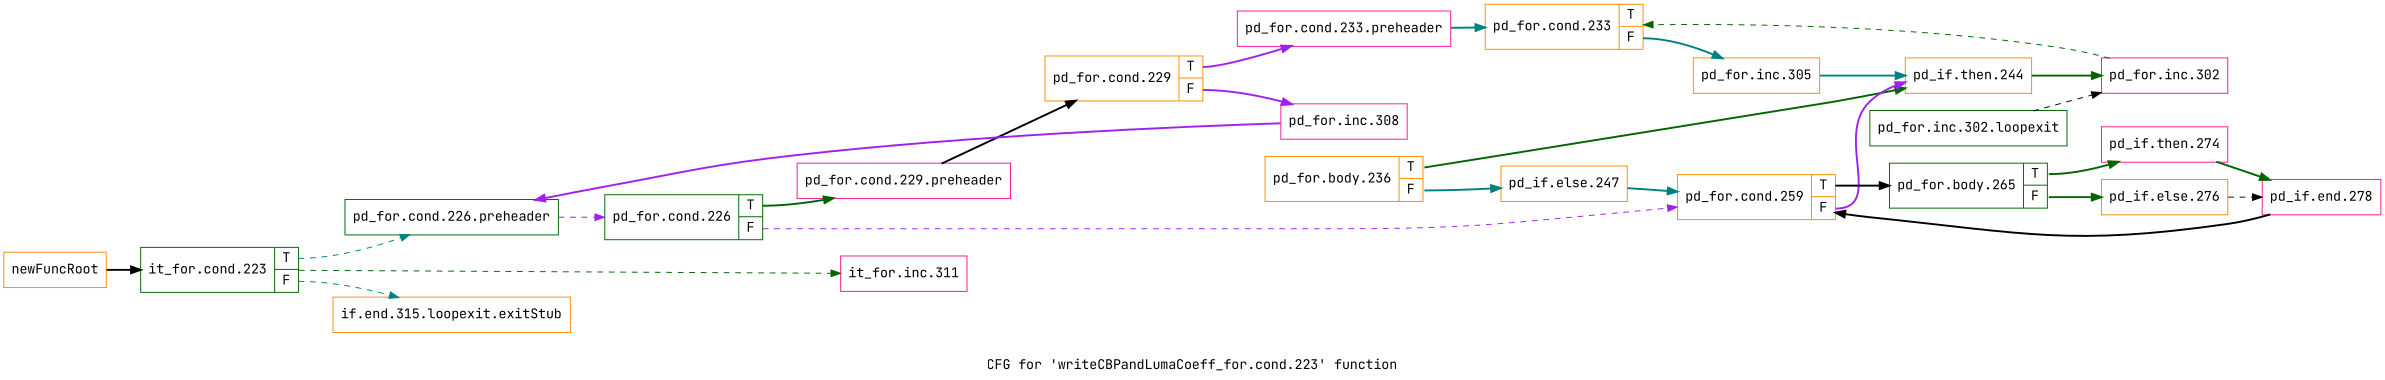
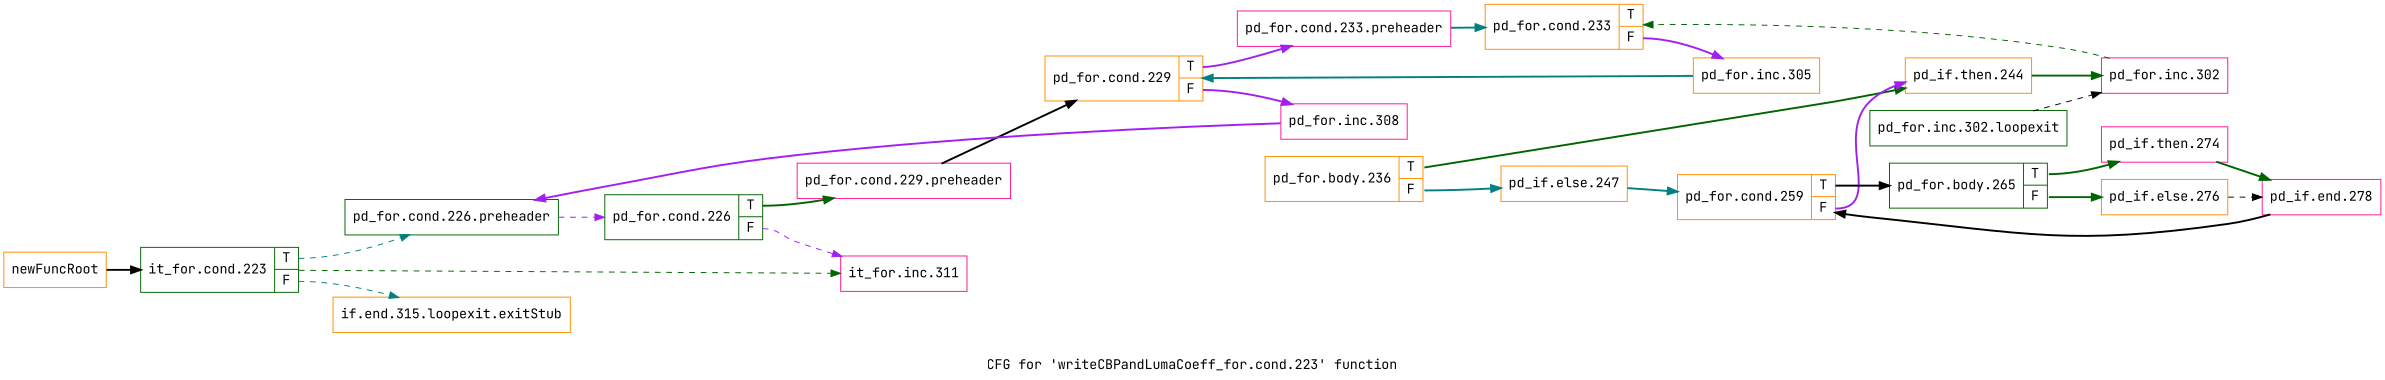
(1679, 43) -> (1679, 43)
(1858, 76) -> (1453, 77)
(1216, 229) -> (797, 242)
